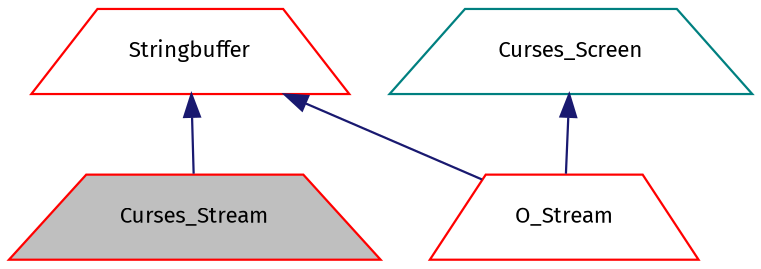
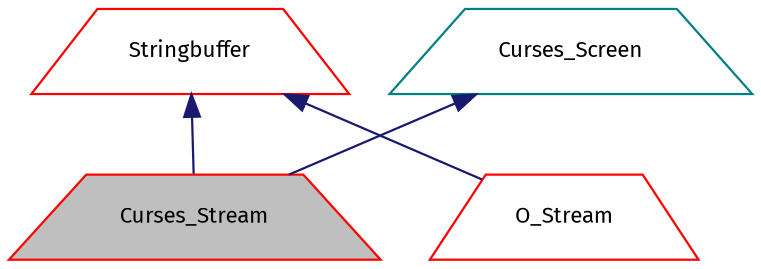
(567, 146) -> (360, 144)
